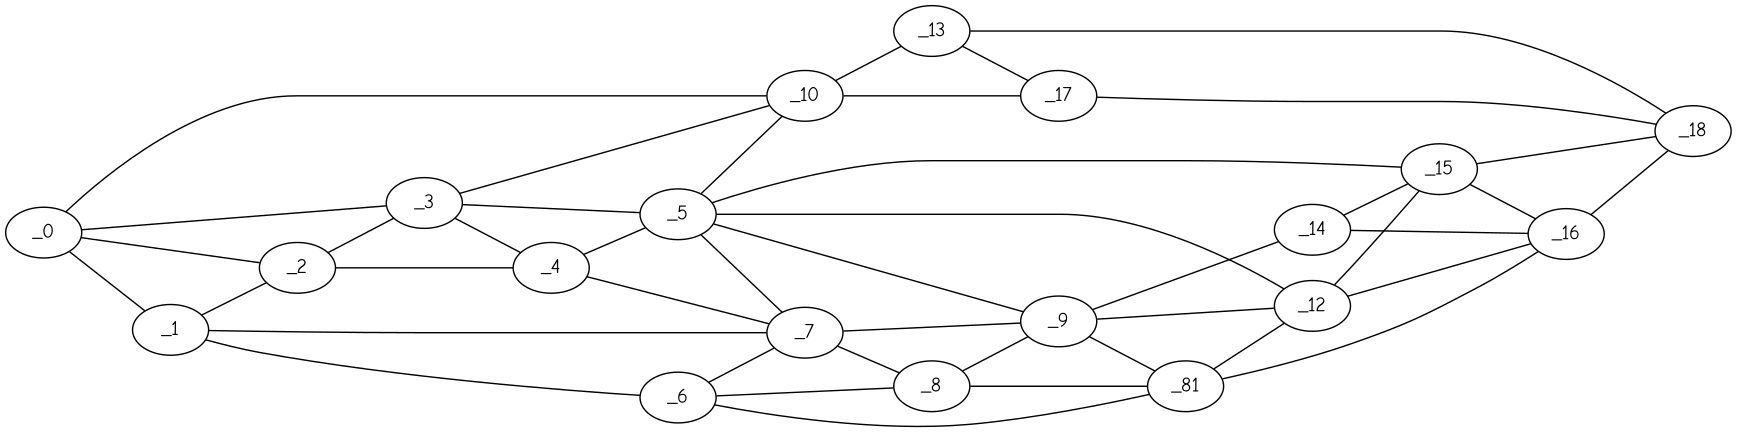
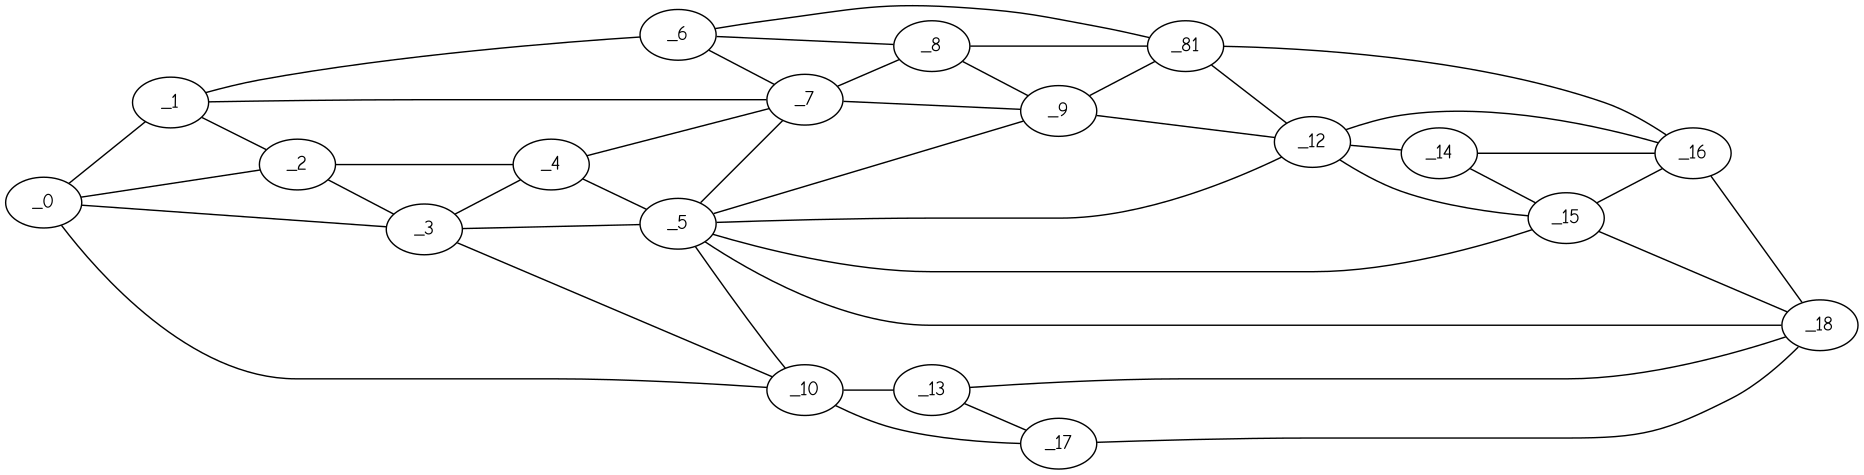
(1186, 276) -> (1376, 148)
none -> (1234, 325)
